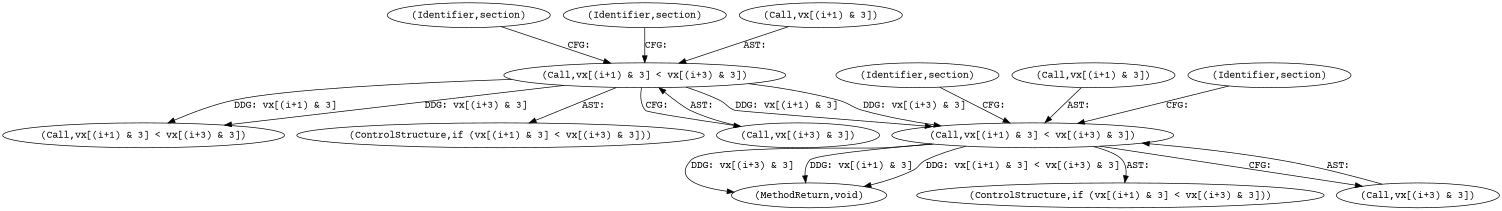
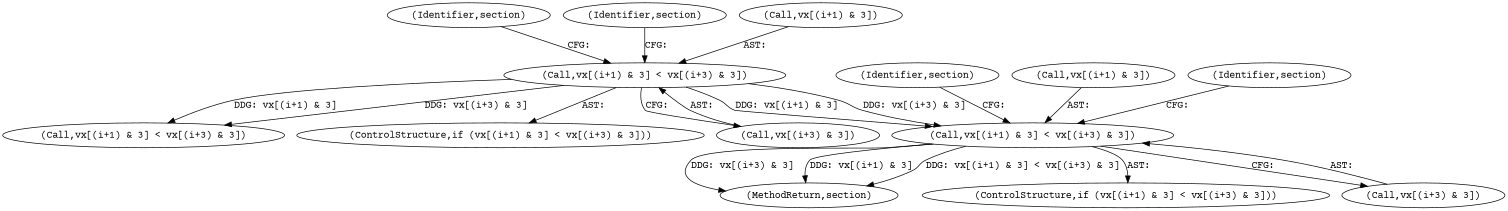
(809, 195) -> (809, 195)
